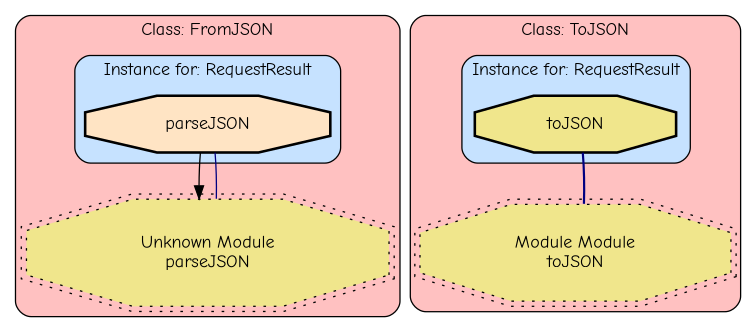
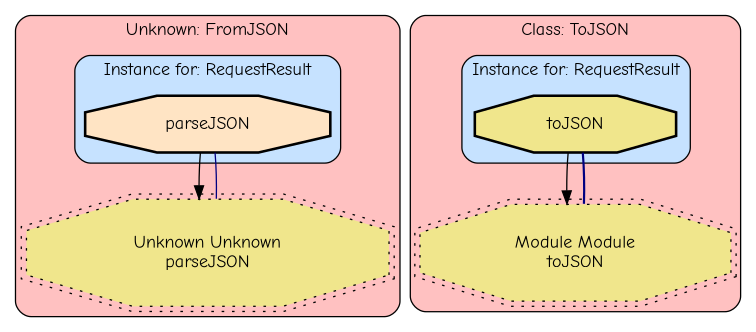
(208, 30) -> (208, 30)
none -> (567, 172)
(208, 253) -> (208, 253)
